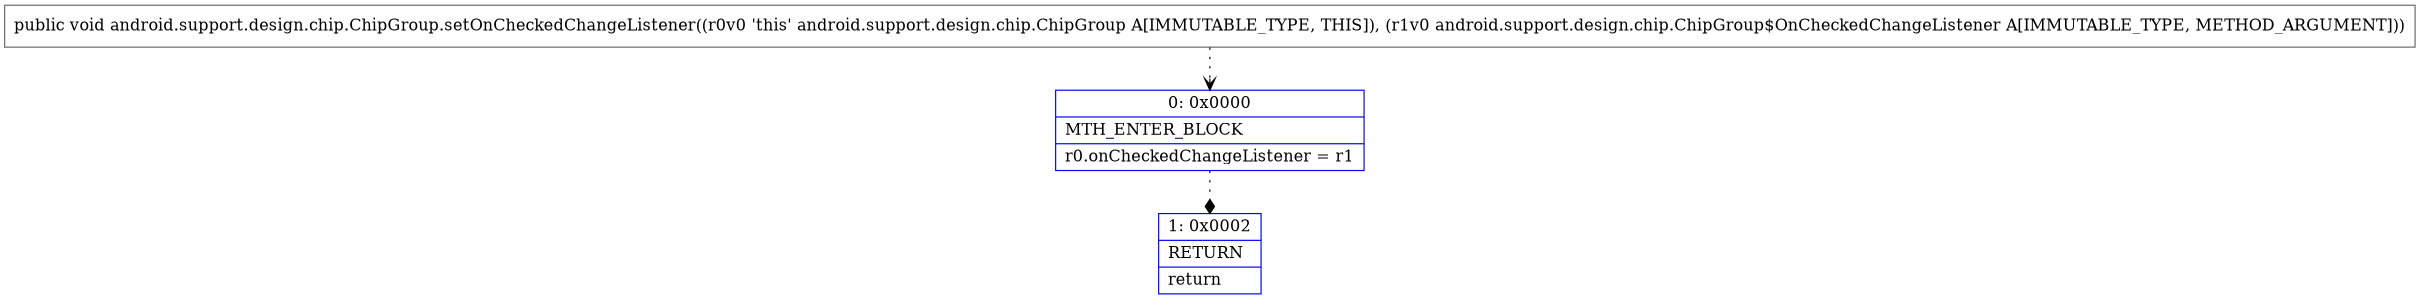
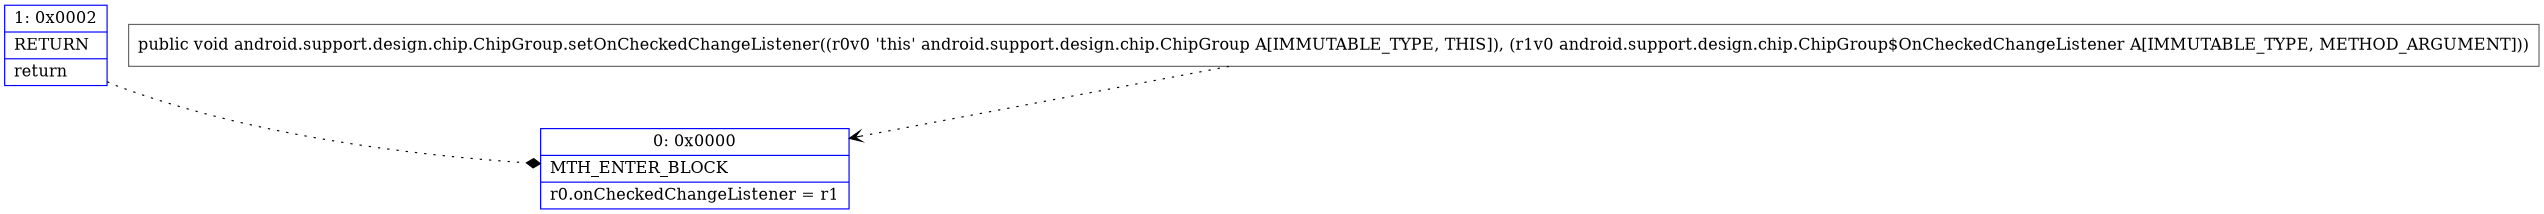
(1210, 185) -> (314, 137)
